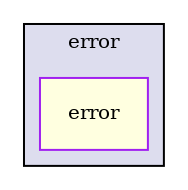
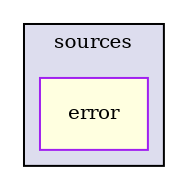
(94, 43) -> (94, 43)
